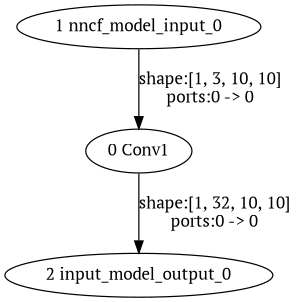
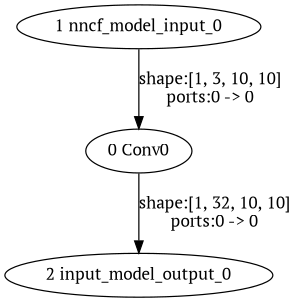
(139, 151) -> (139, 151)
